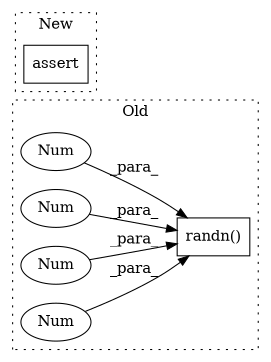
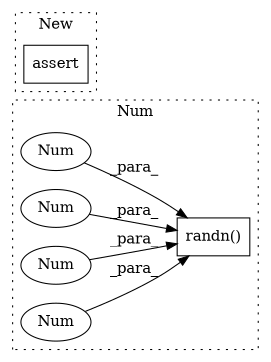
(135, 112) -> (135, 112)
